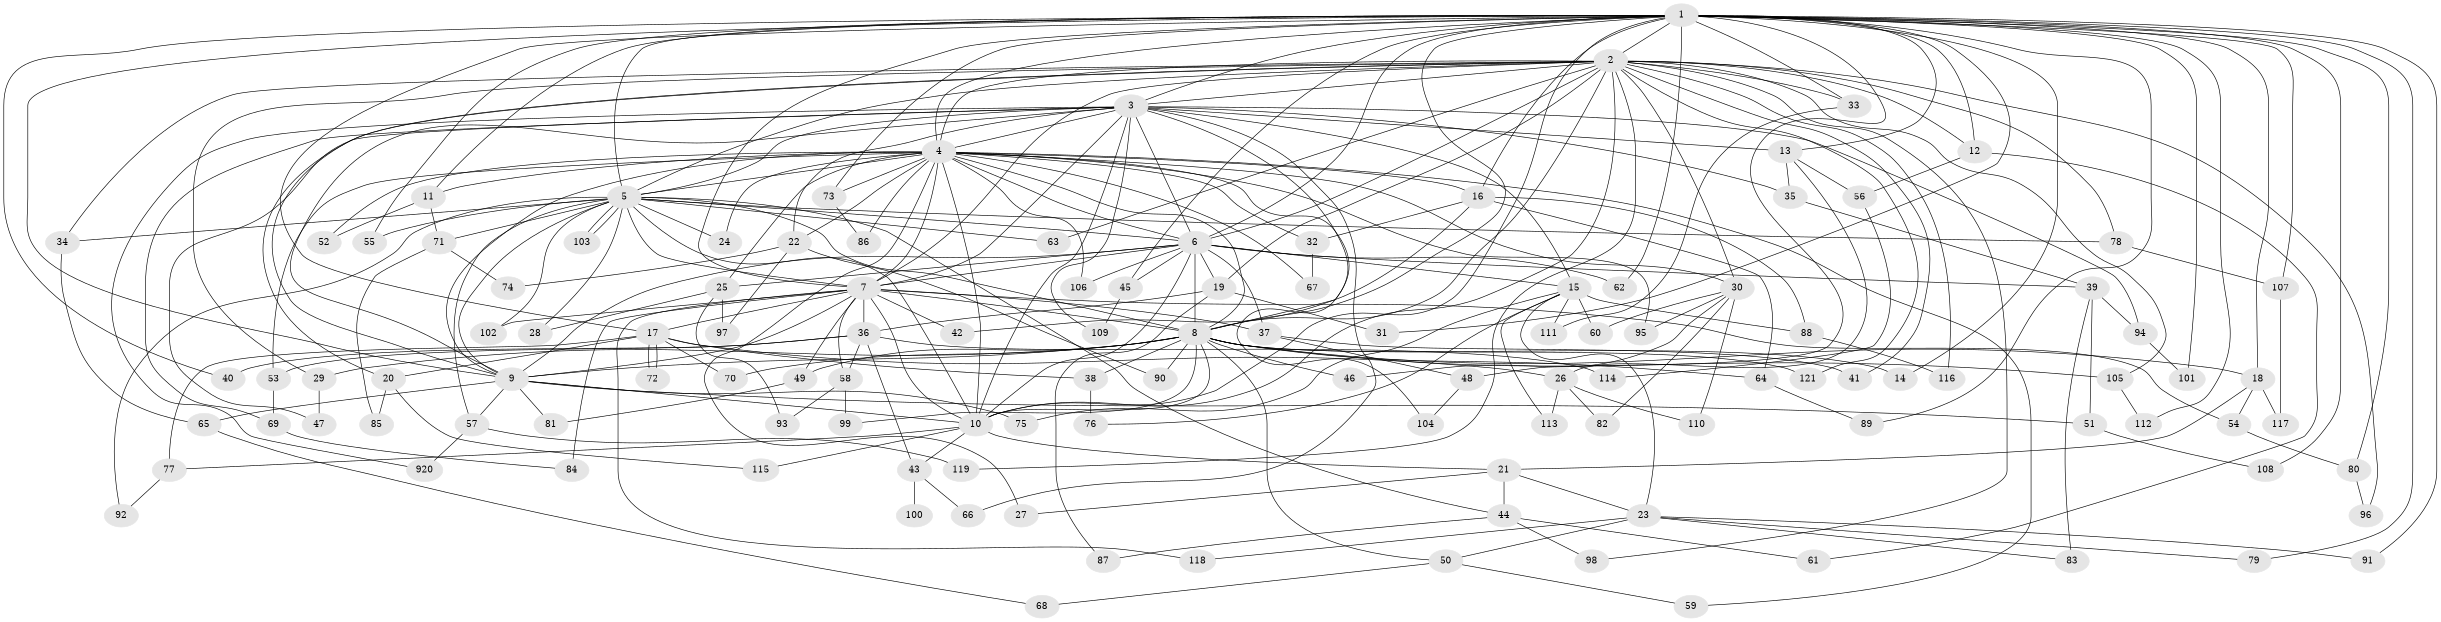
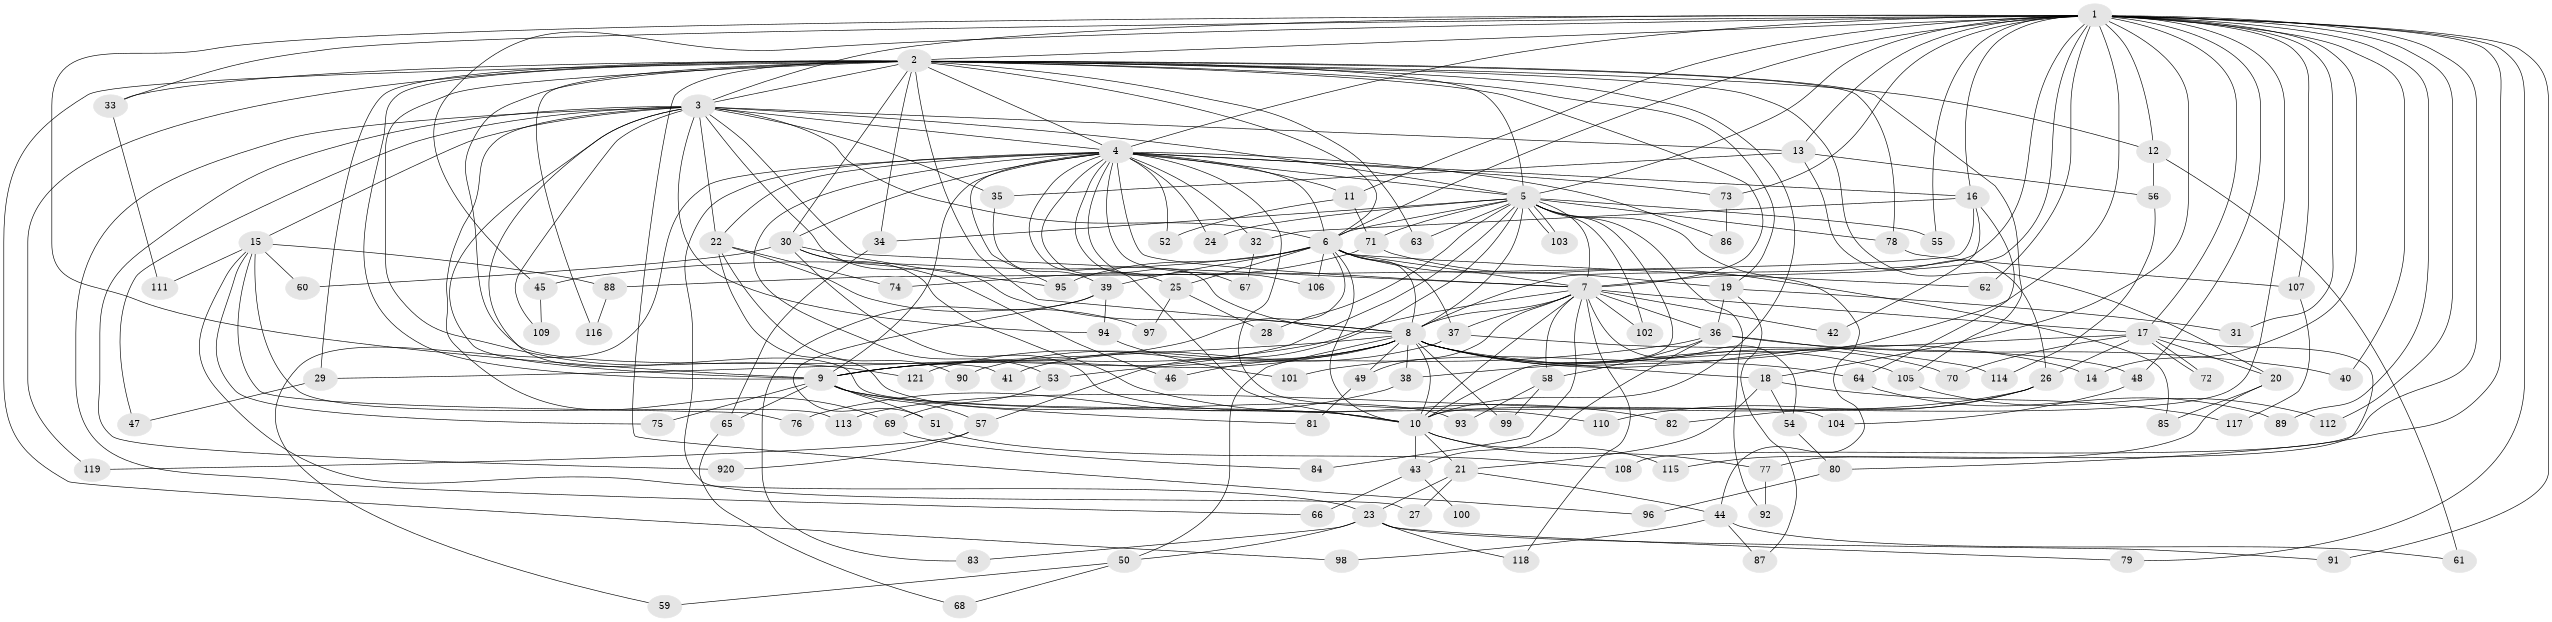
(1385, 265) -> (1192, 262)
(726, 358) -> (892, 391)
